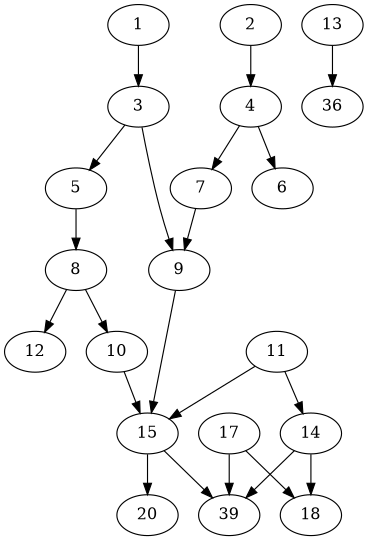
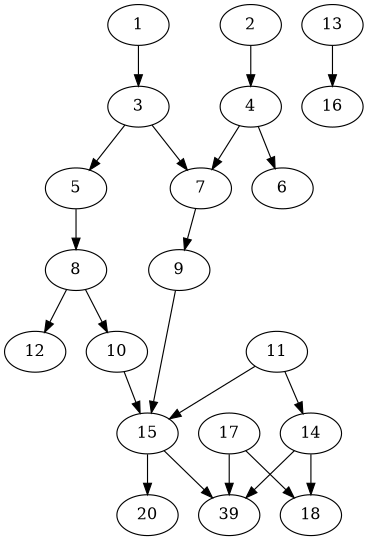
(332, 107) -> (332, 107)
(154, 184) -> (166, 143)
